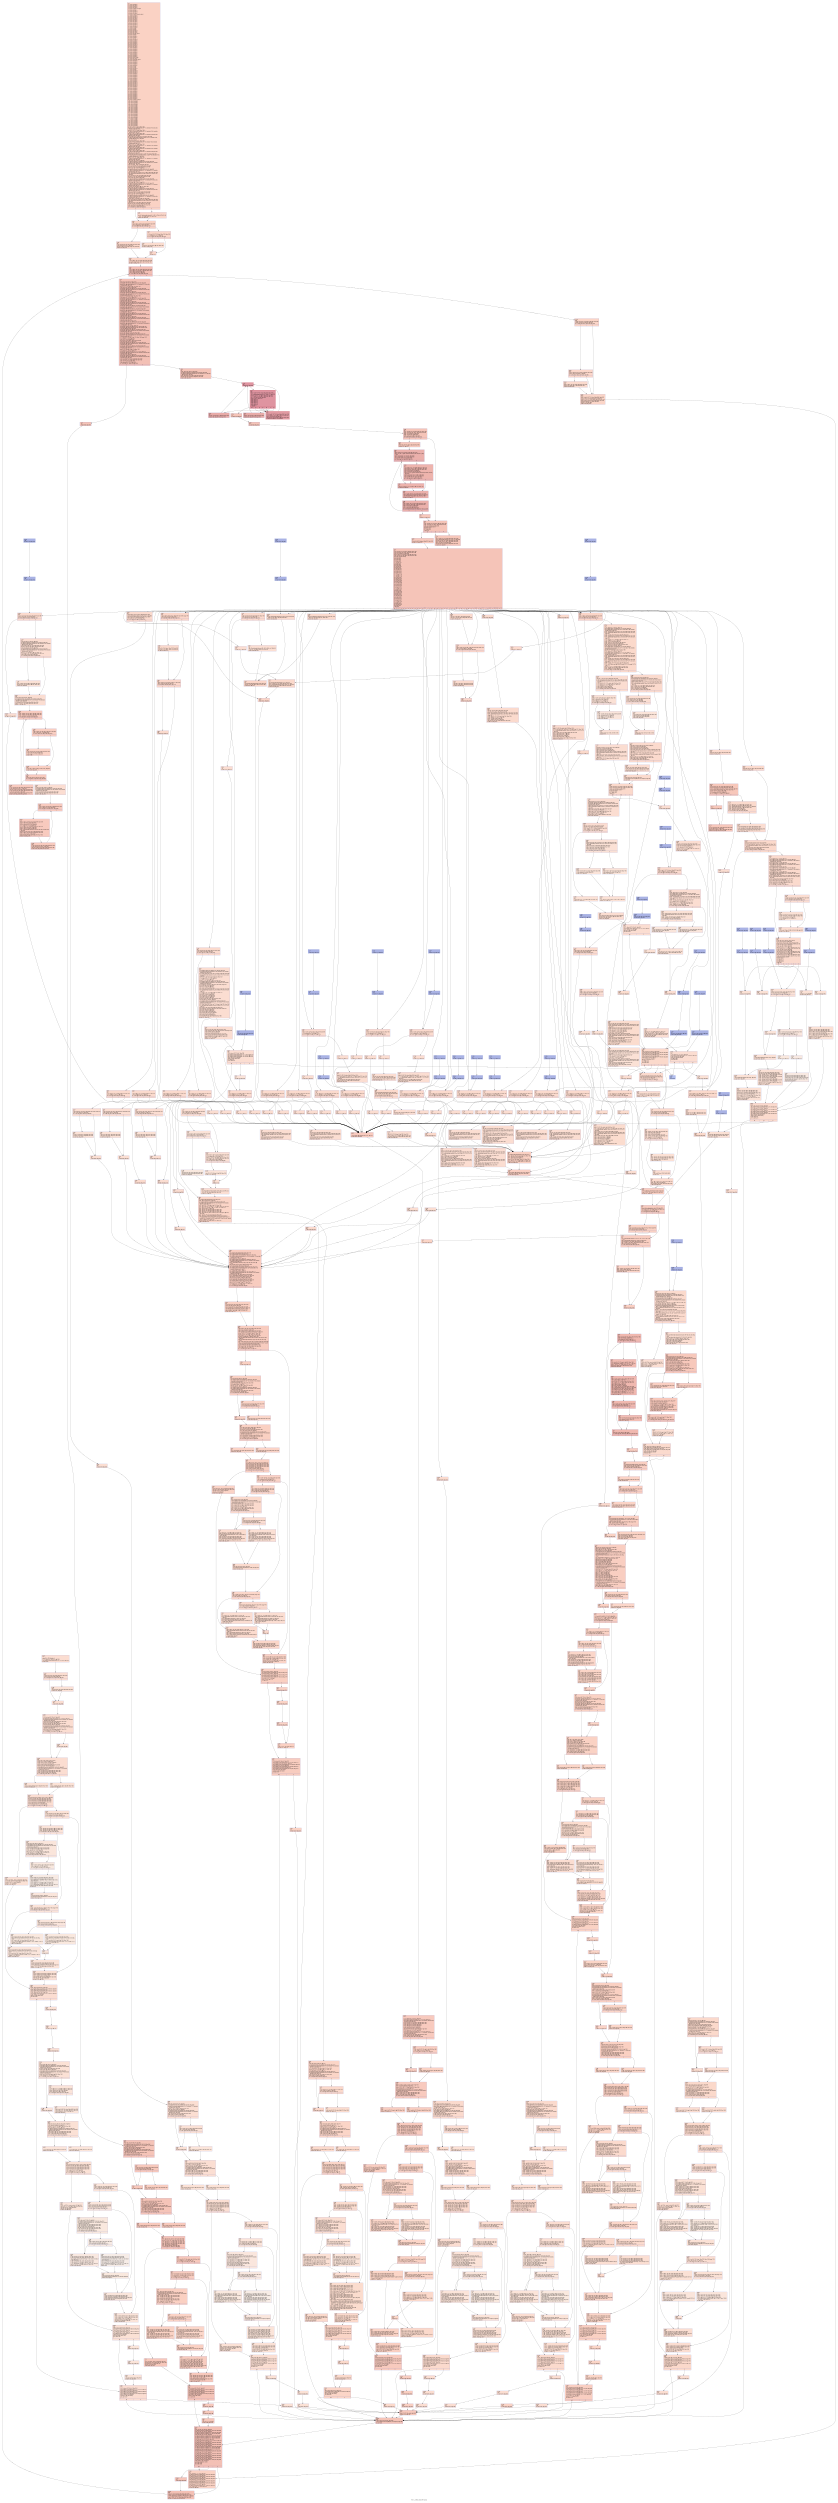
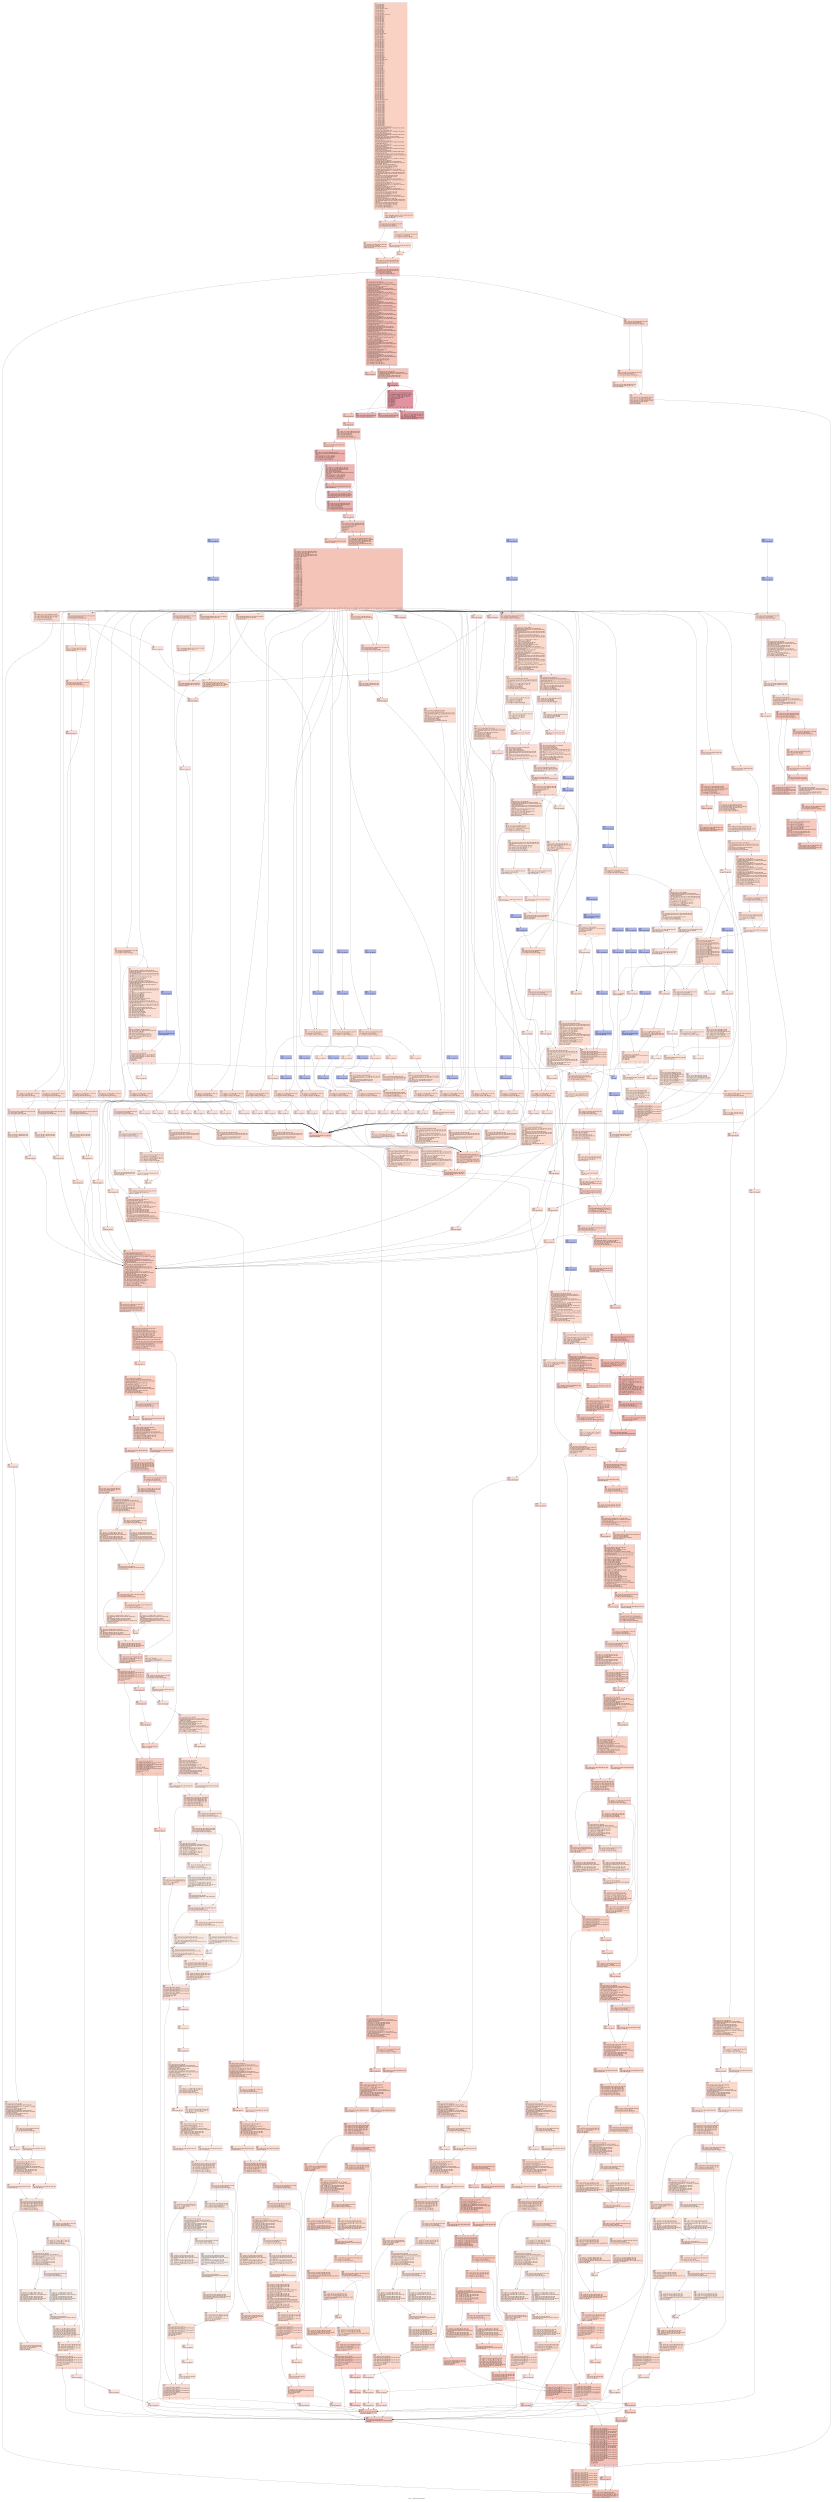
(139, 2149) -> none
